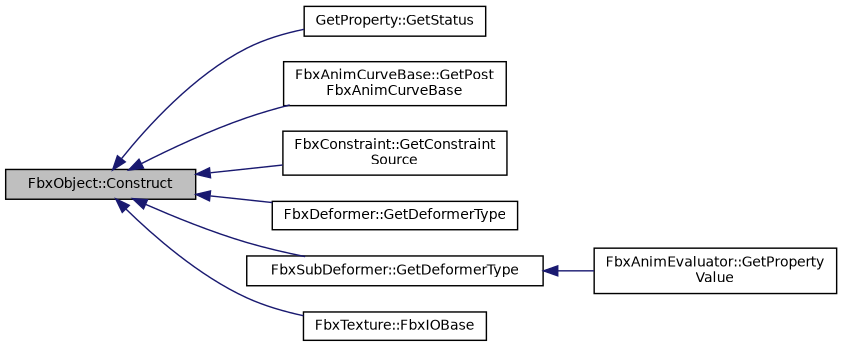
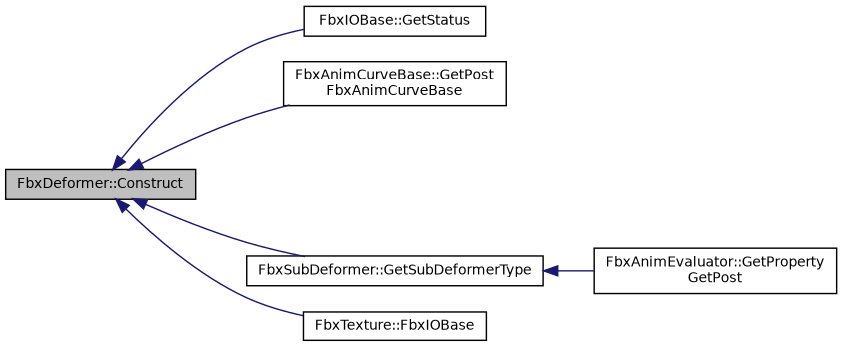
(395, 21) -> (395, 21)
(395, 153) -> none
(101, 184) -> (101, 184)
(395, 216) -> none
(395, 271) -> (395, 271)
(715, 271) -> (715, 271)
